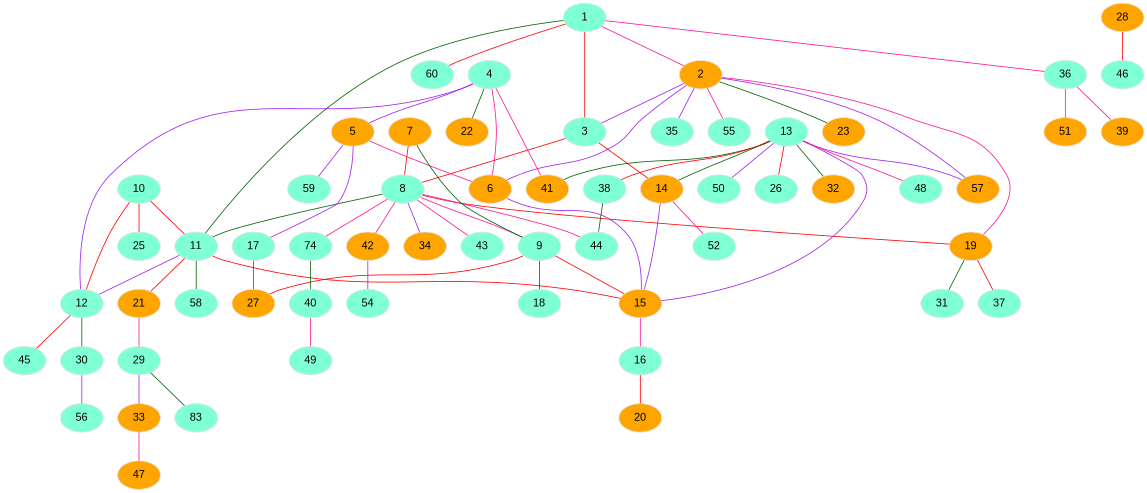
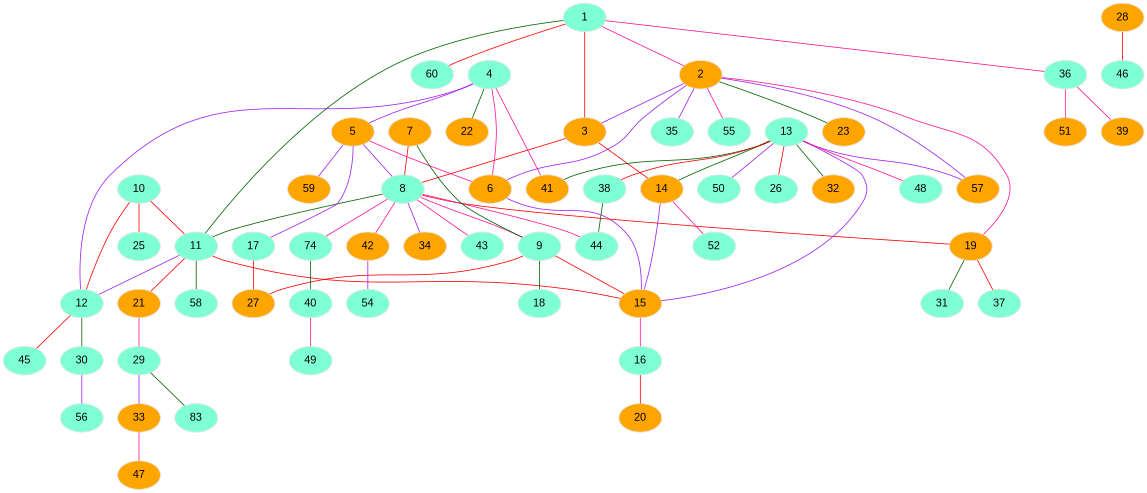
(585, 132) -> (585, 132)
none -> (378, 160)
(309, 189) -> (309, 189)
